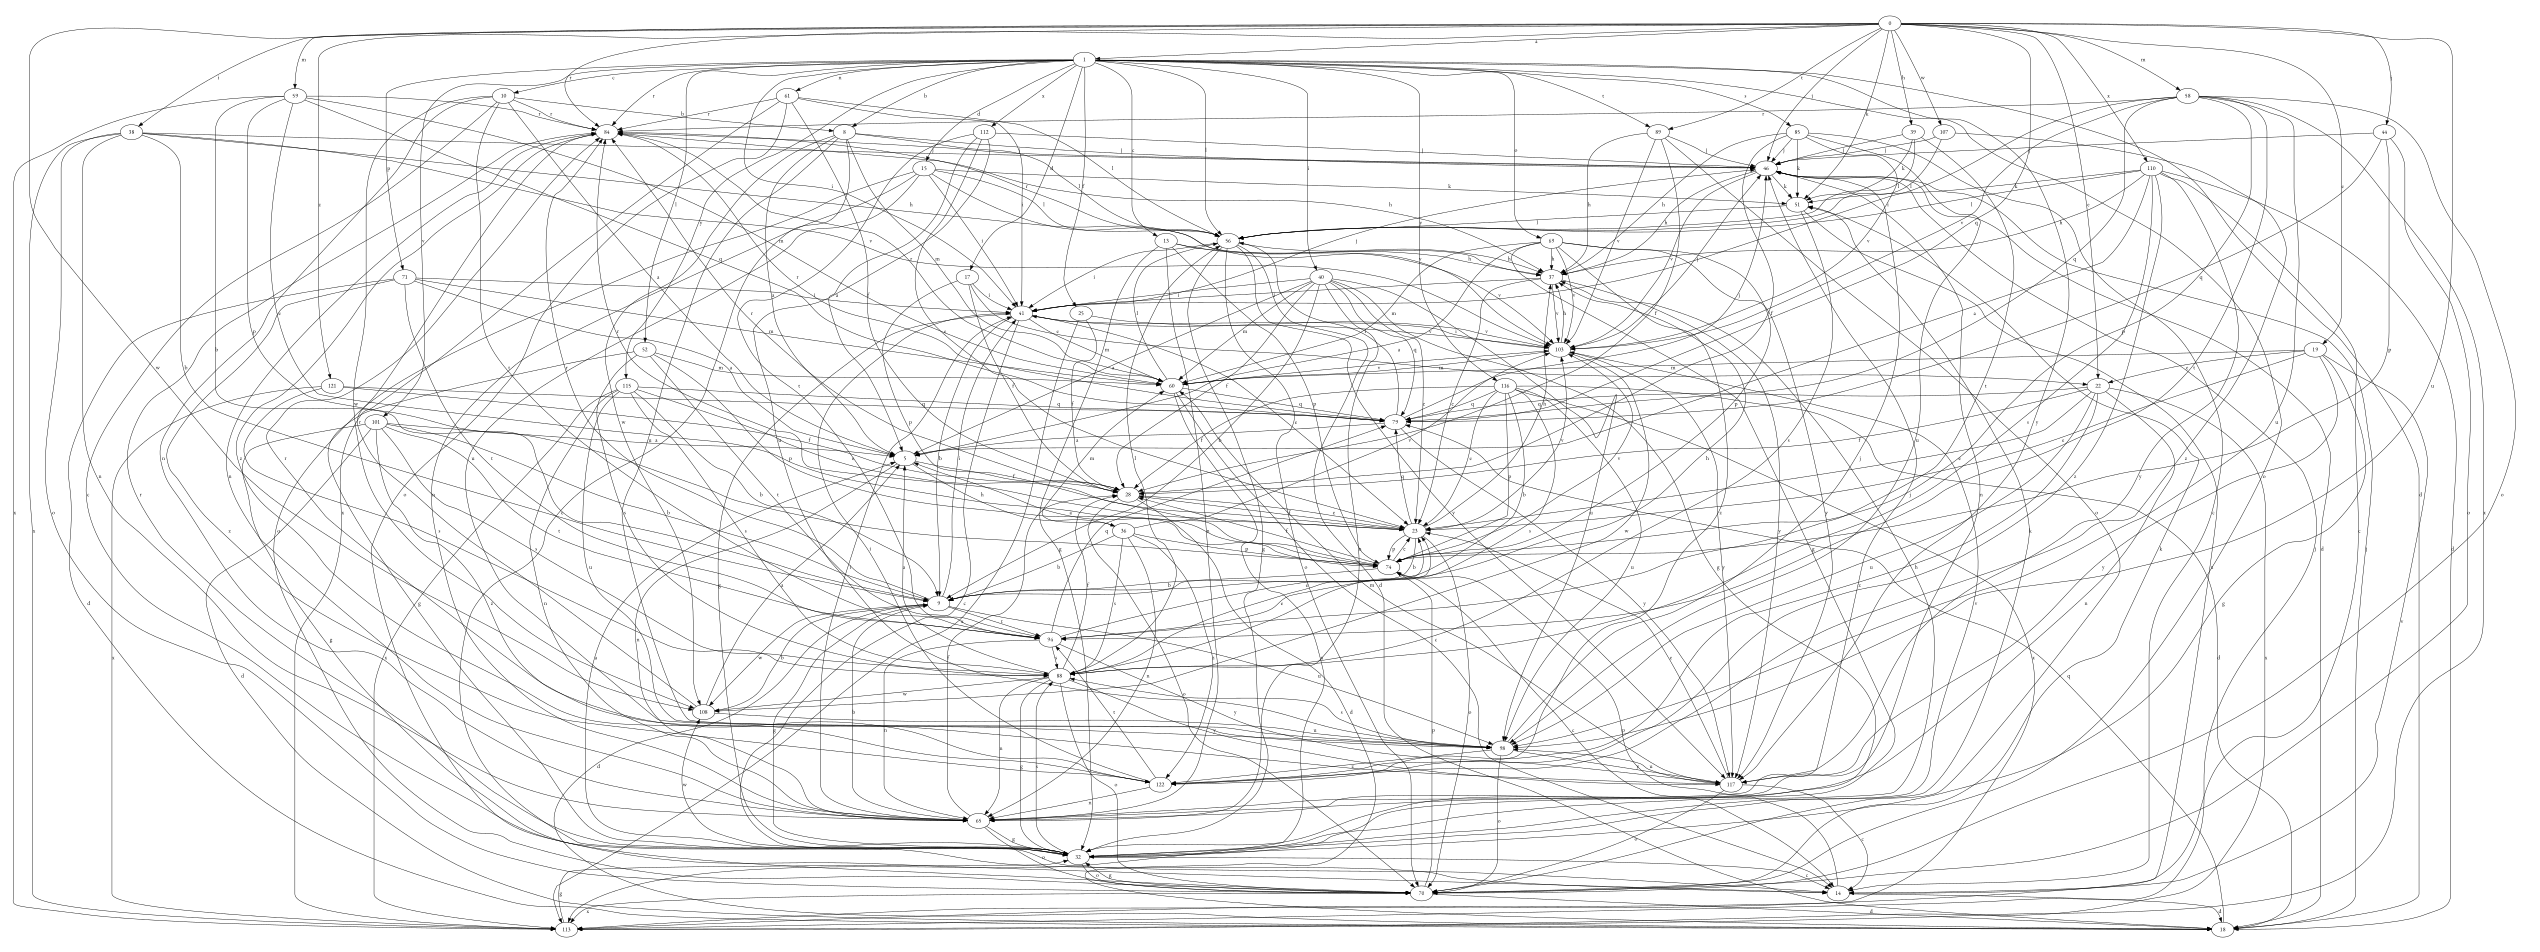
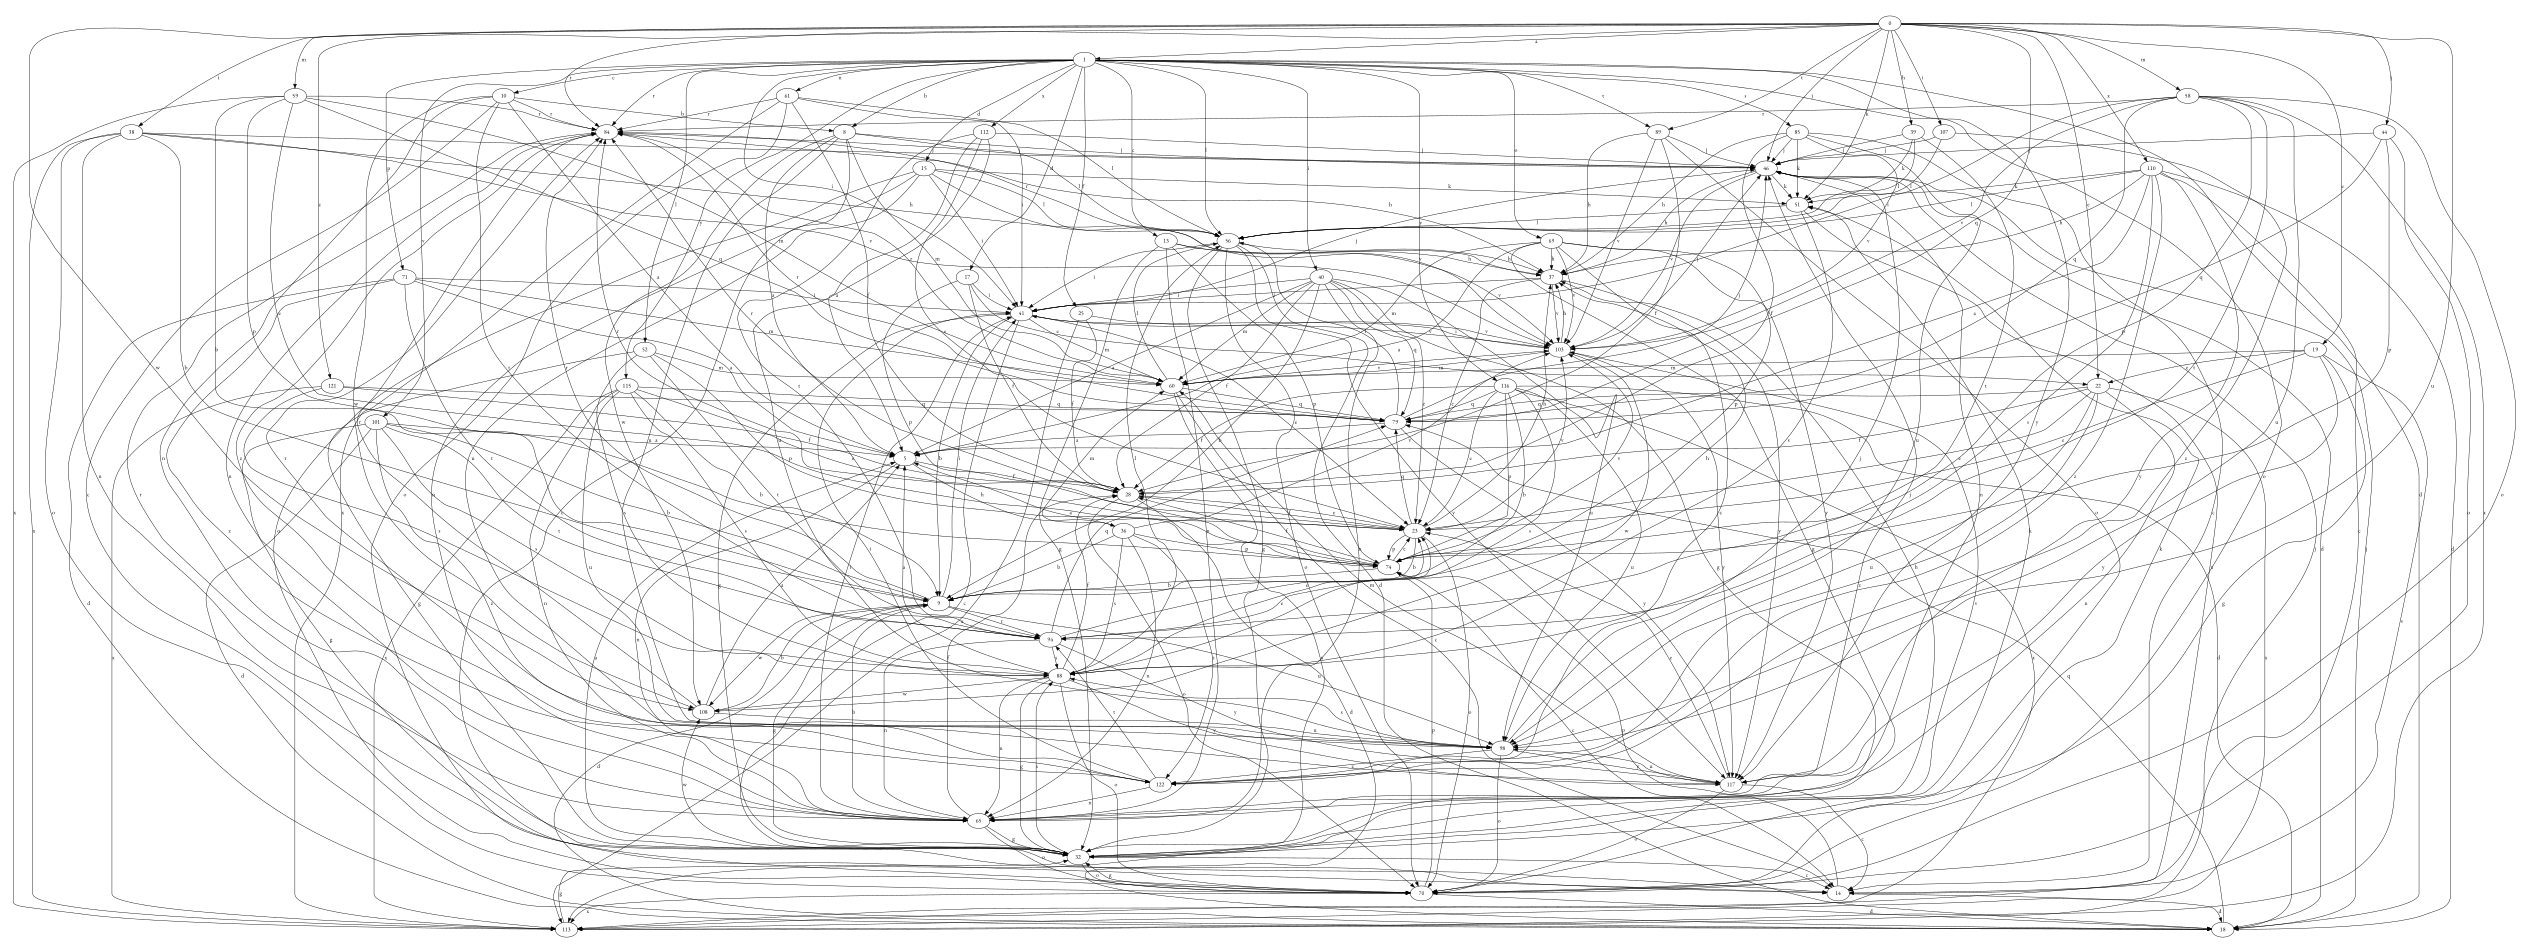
(1923, 78) -> (1923, 78)
